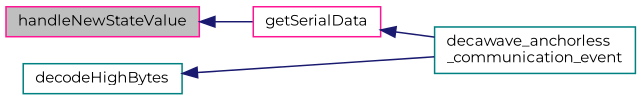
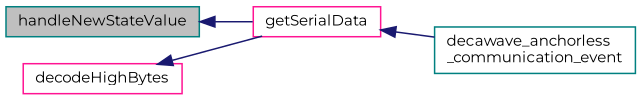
(103, 22) -> (103, 22)
(316, 65) -> (217, 48)
(103, 79) -> (103, 79)
